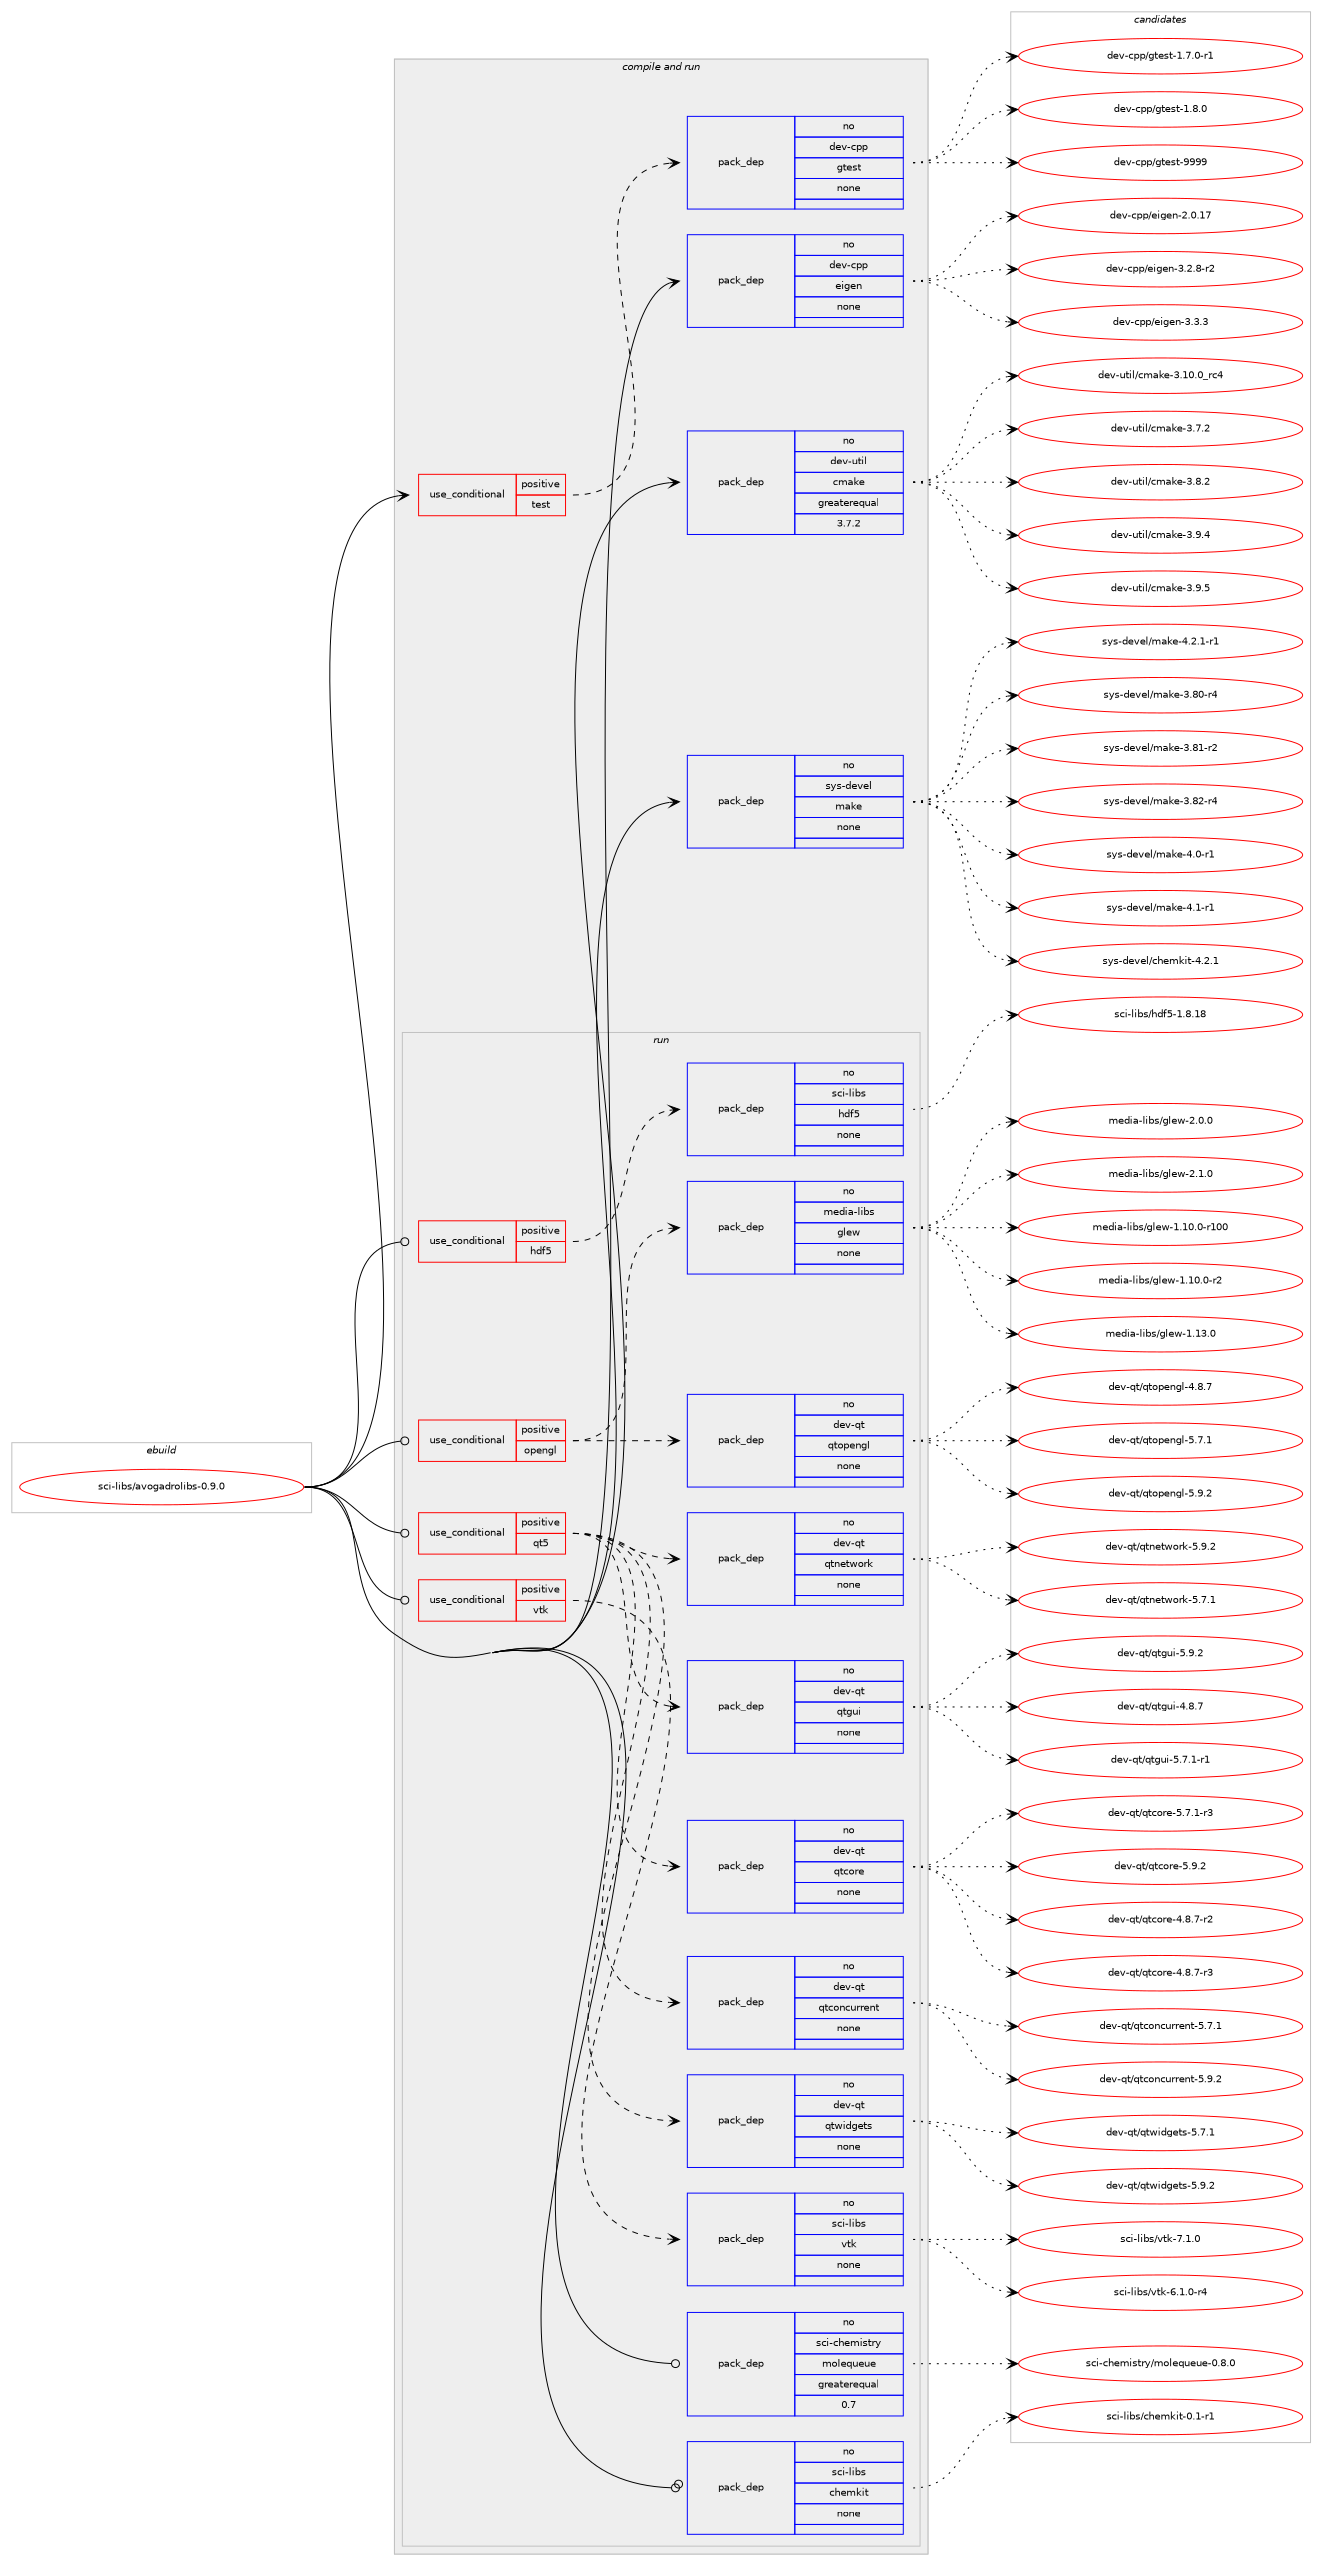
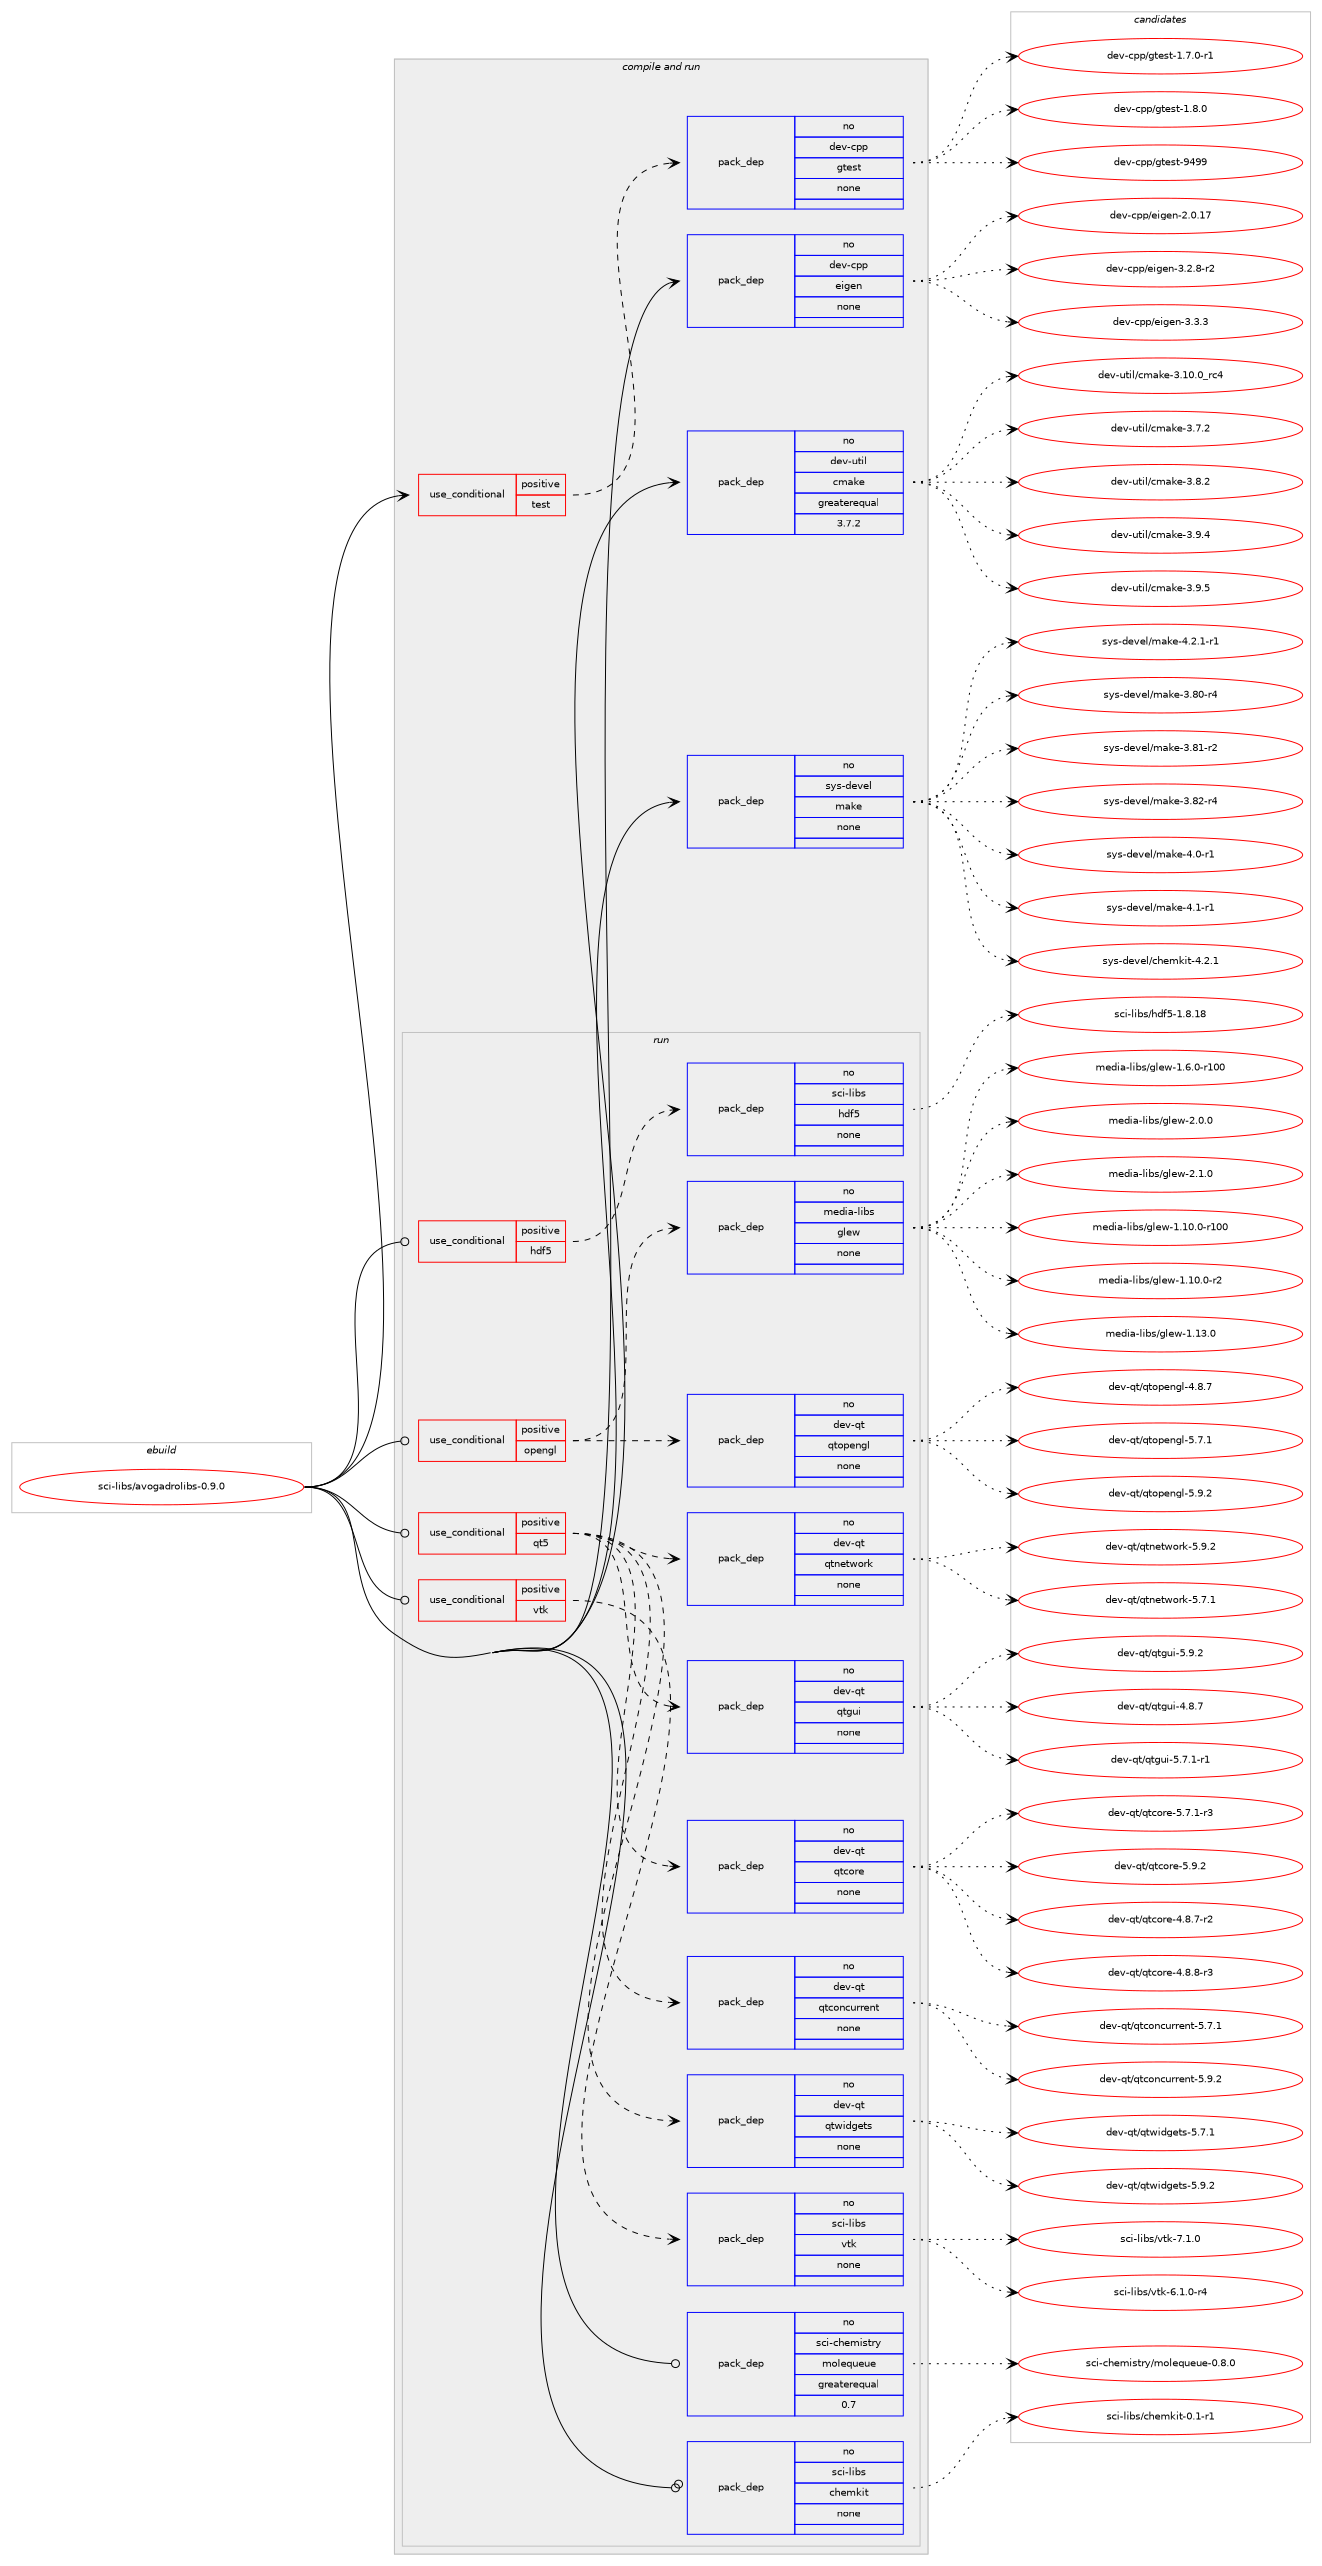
(1161, 163) -> (1161, 163)
none -> (1161, 1068)
(1161, 1973) -> (1161, 1973)
